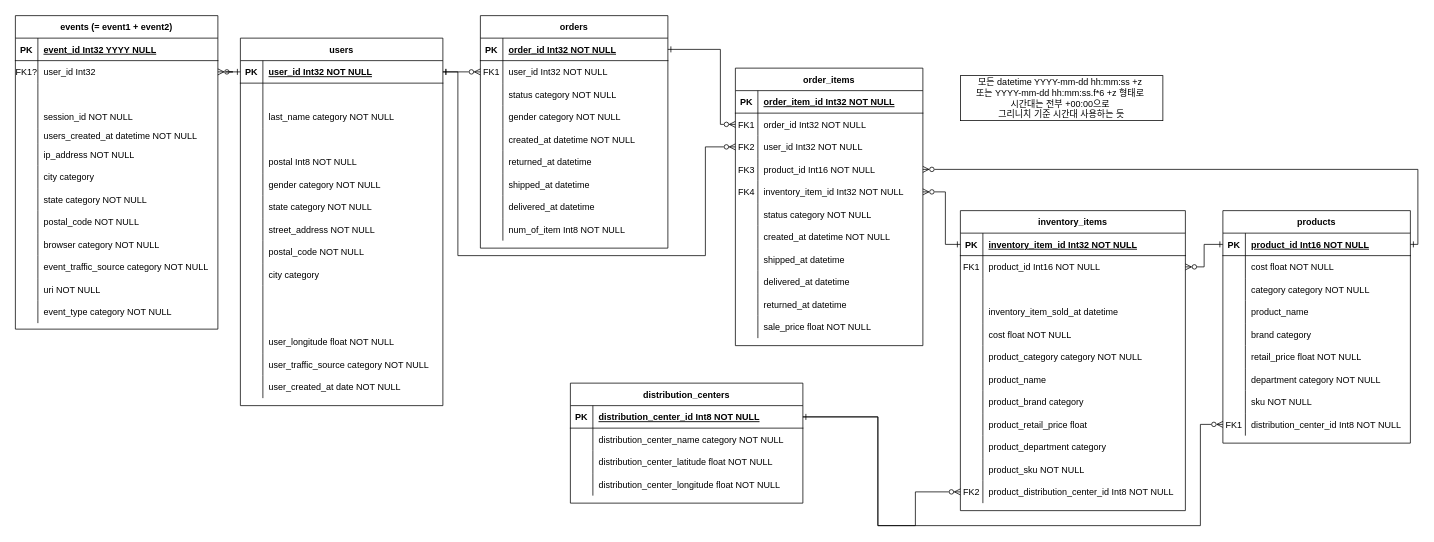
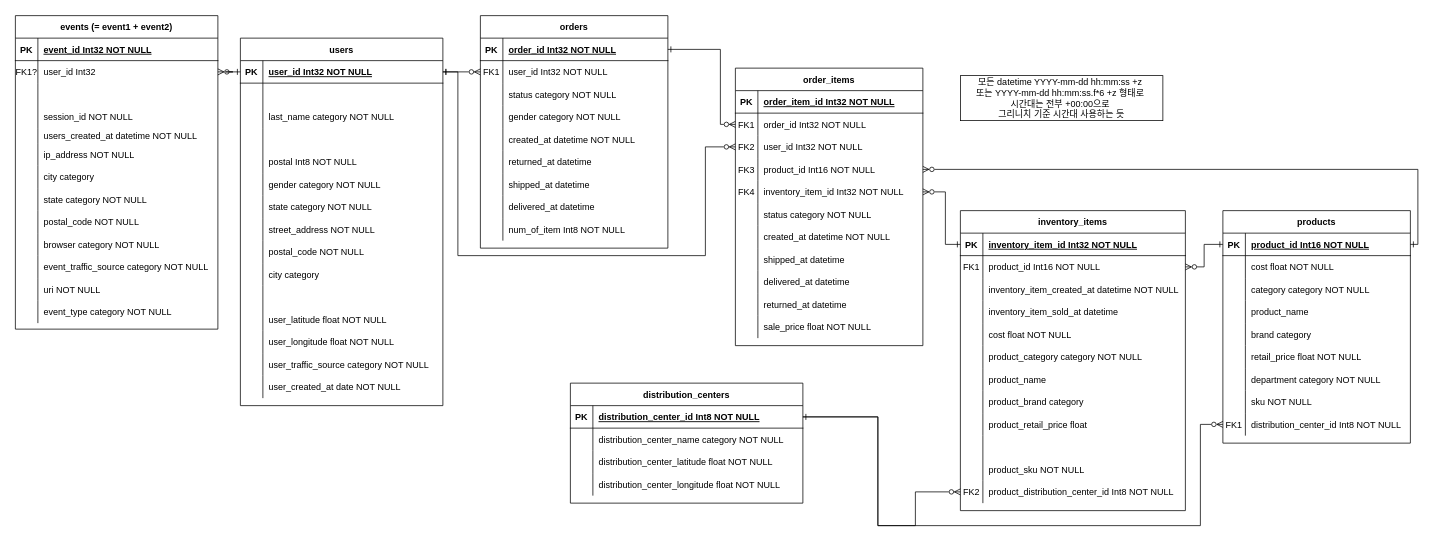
(99, 50) -> (97, 50)
none -> (1084, 289)
none -> (353, 319)
(1084, 447) -> none
